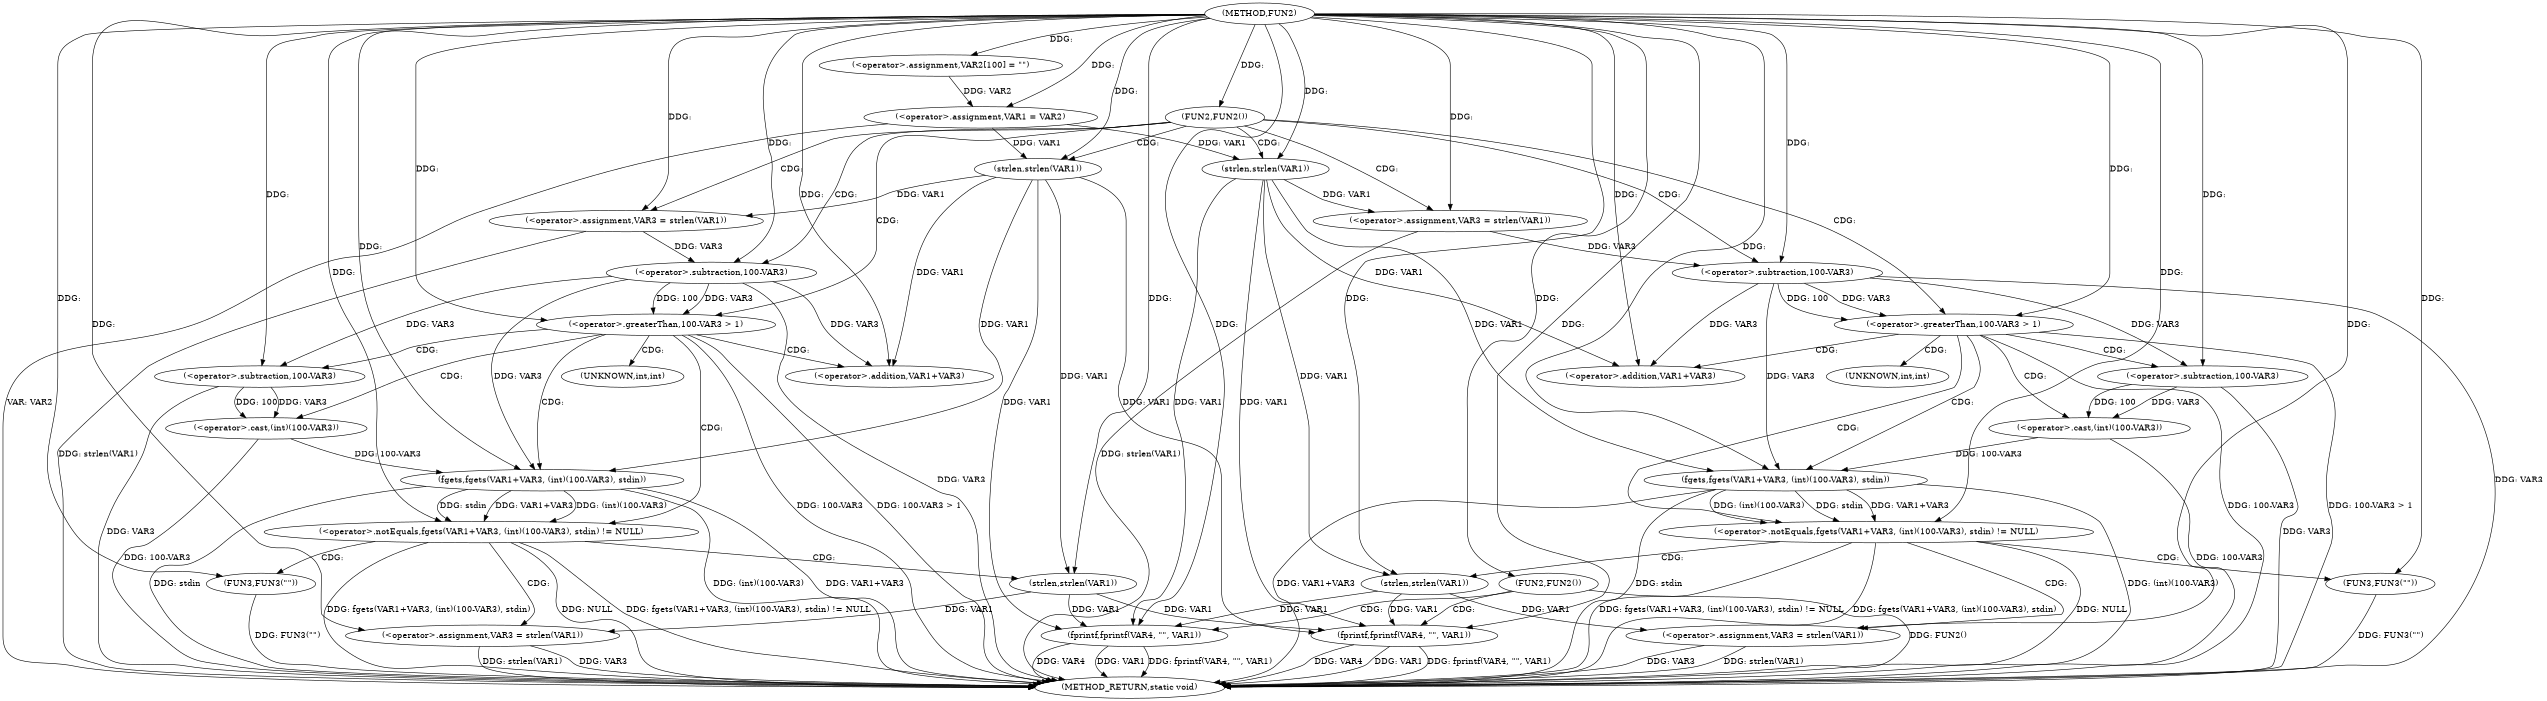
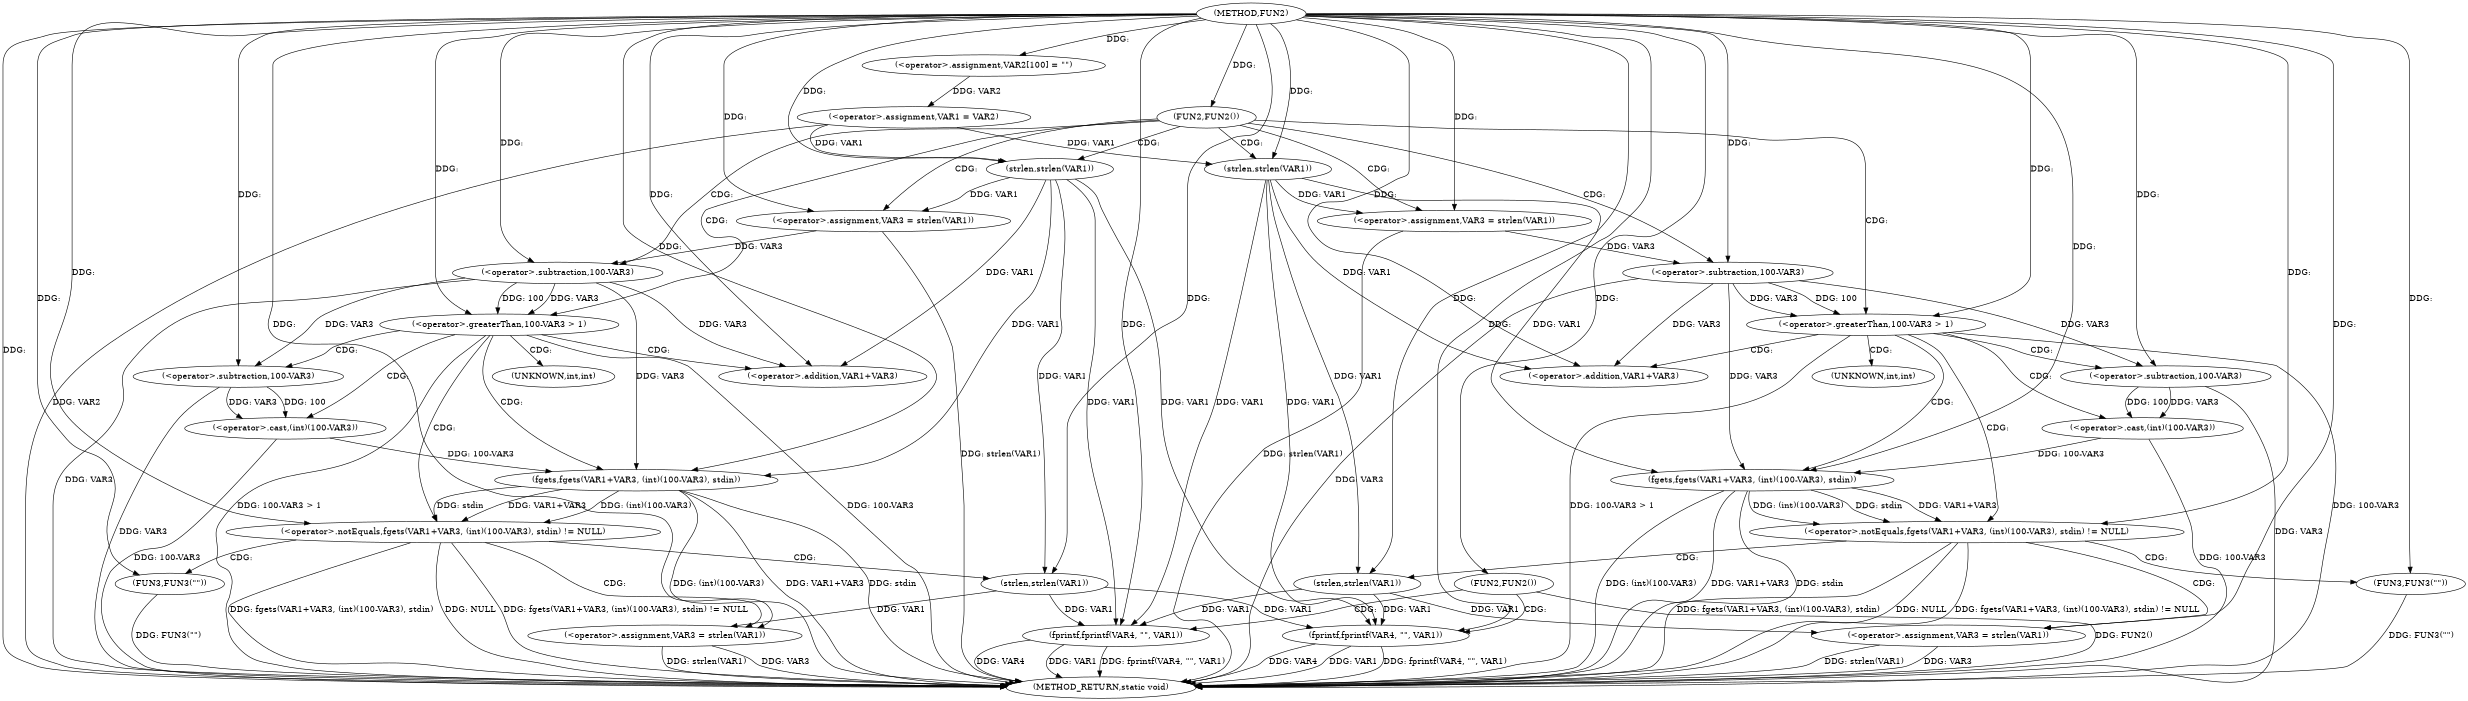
(1102, 44) -> (3, 253)
(30, 402) -> (77, 402)
